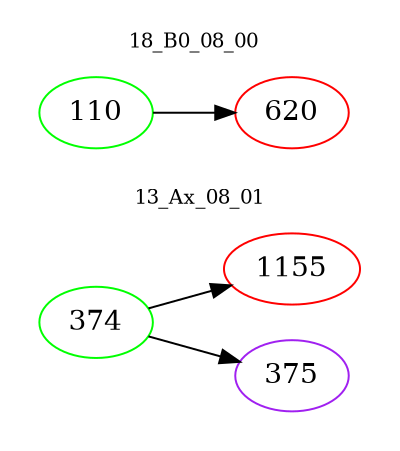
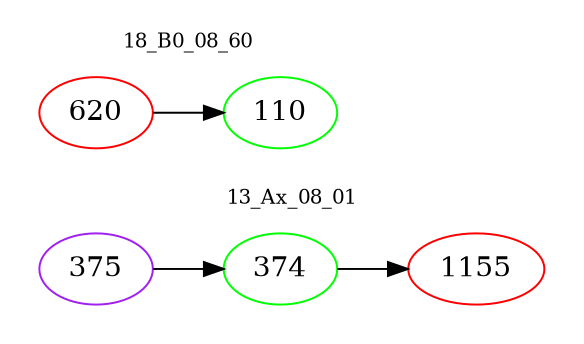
(194, 43) -> (188, 43)
(184, 113) -> (178, 113)
(185, 346) -> (178, 269)
